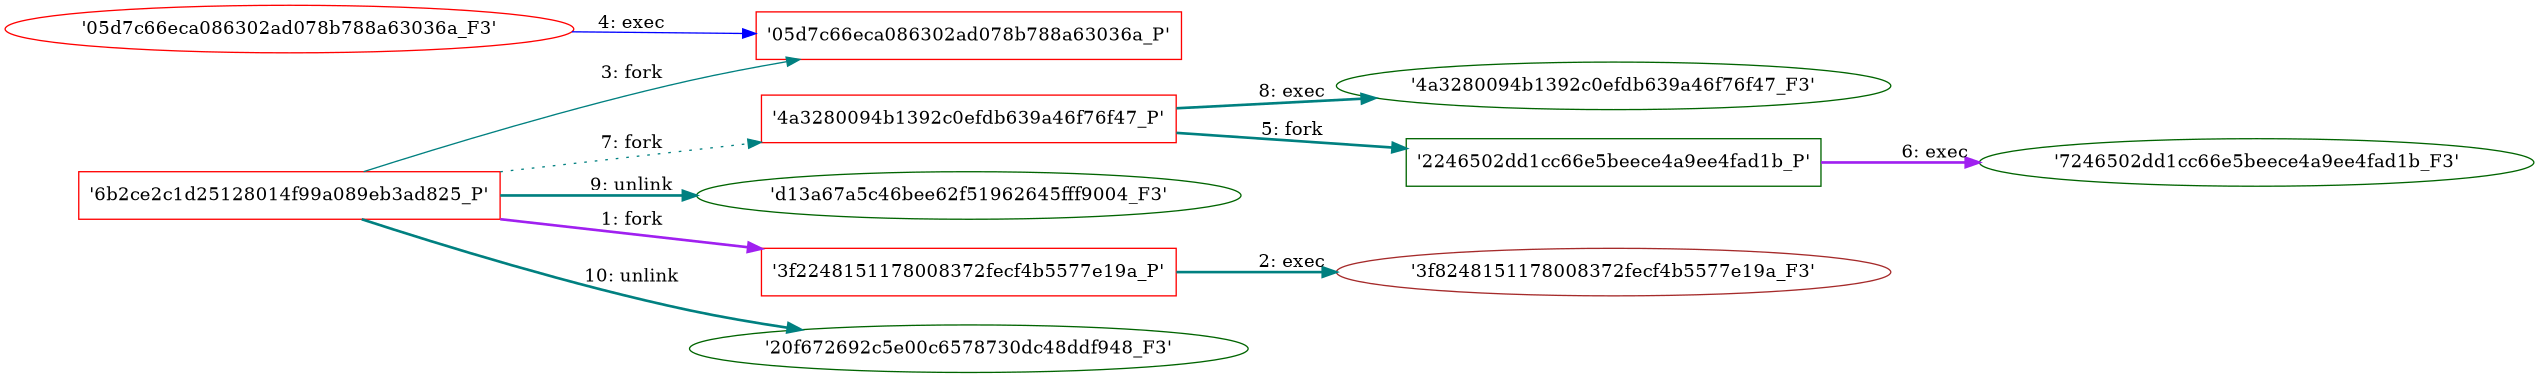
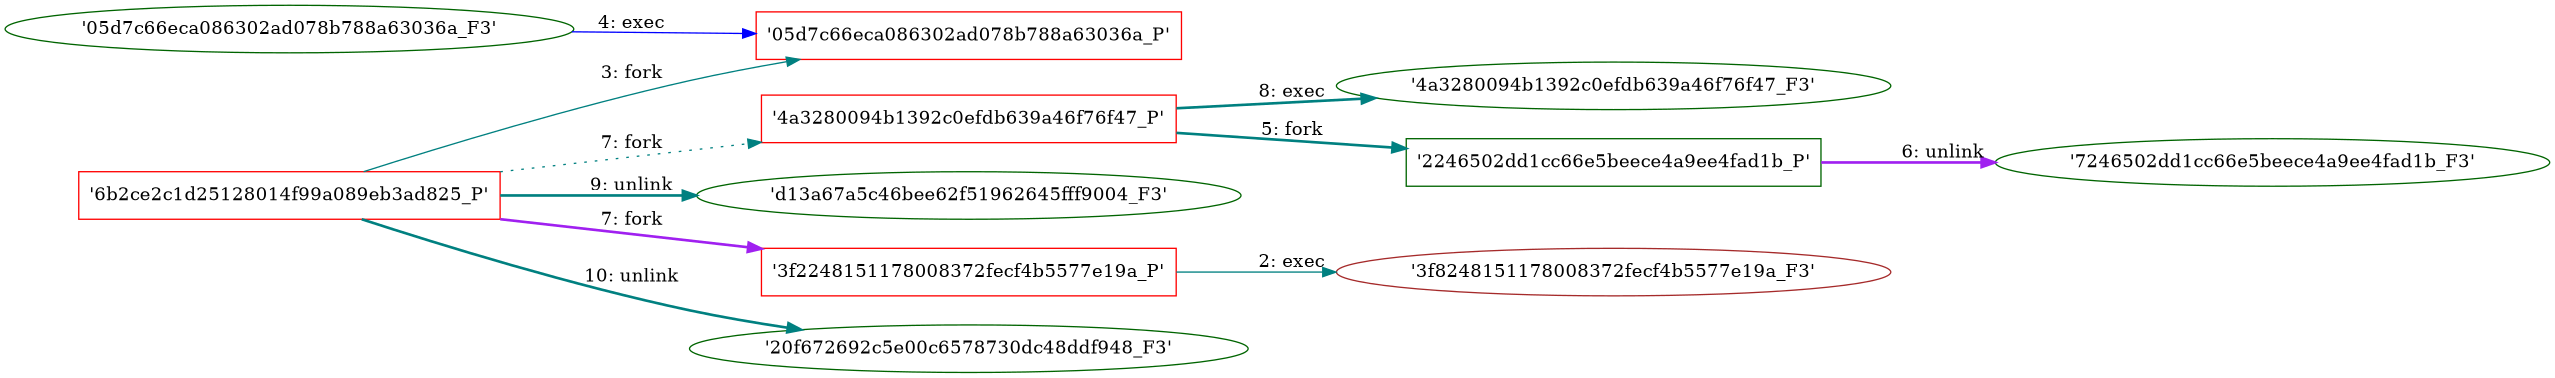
(289, 29) -> (289, 29)
(1935, 153) -> (1943, 153)
(632, 220) -> (632, 220)
(1249, 272) -> (1249, 272)
